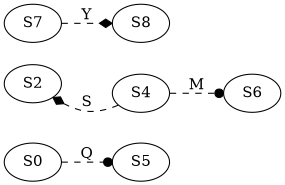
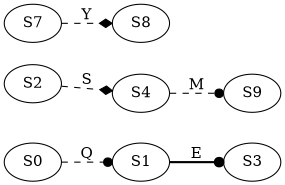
(252, 93) -> (252, 93)
(91, 111) -> (81, 88)
(141, 162) -> (141, 162)
none -> (252, 162)
